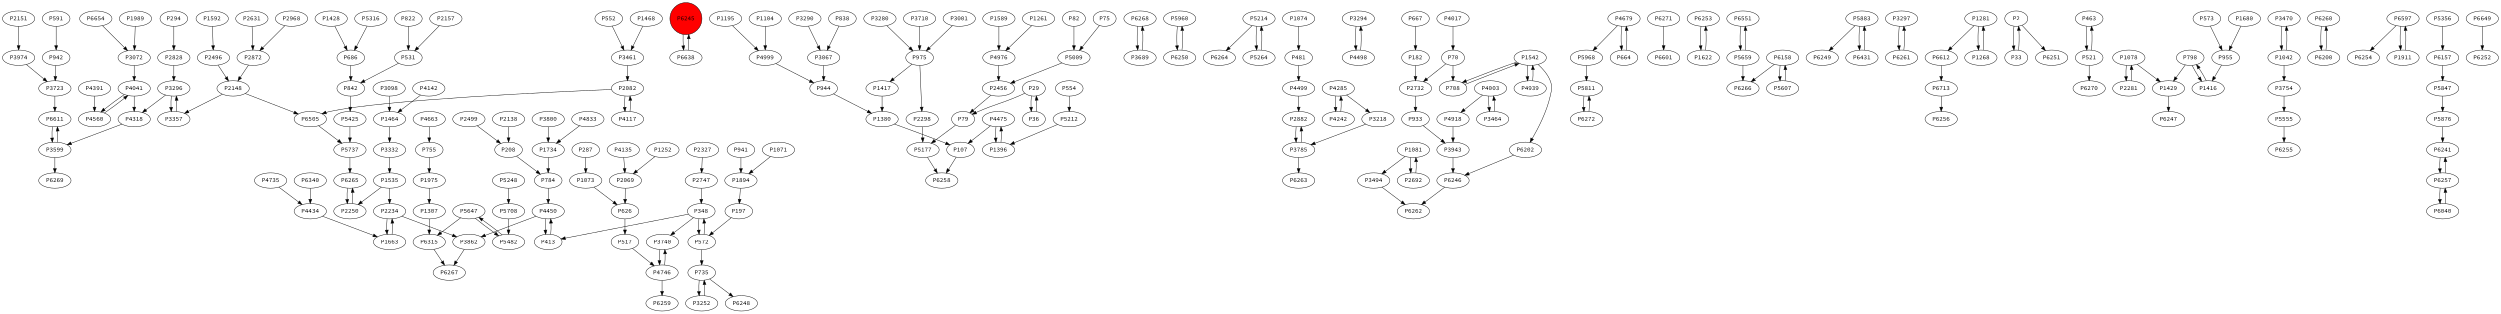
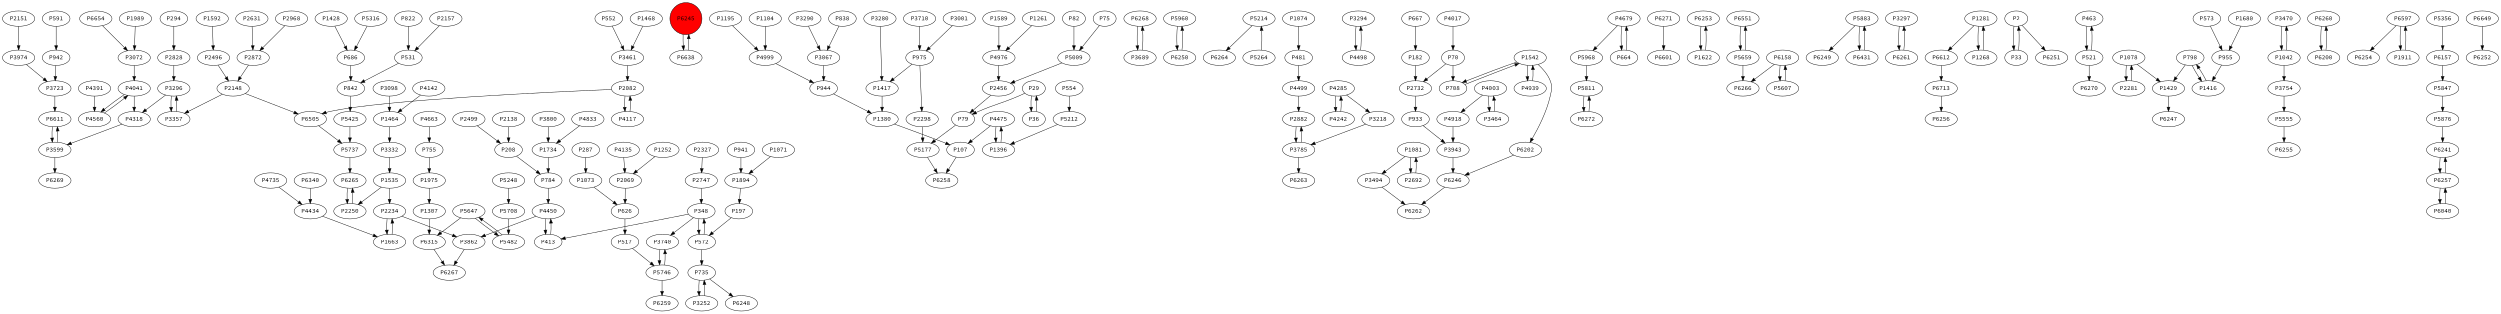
(1256, 36) -> none
(898, 37) -> (881, 51)
(662, 273) -> (662, 273)
